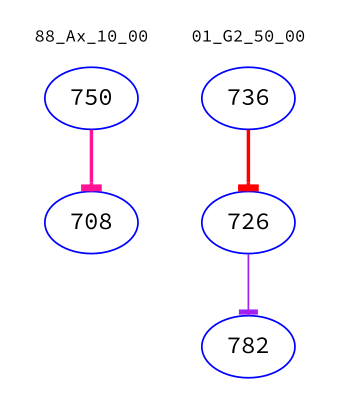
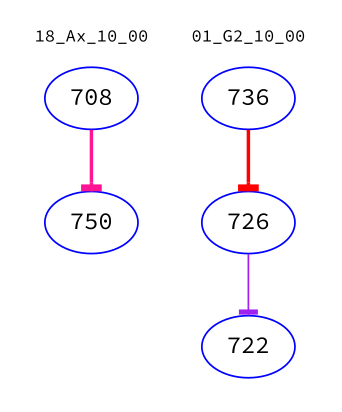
(92, 37) -> (92, 37)
(249, 37) -> (249, 37)
(91, 156) -> (91, 156)
(248, 347) -> (248, 347)
